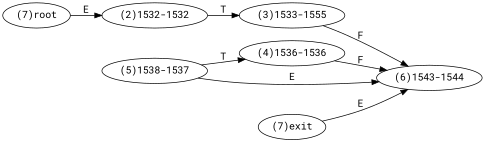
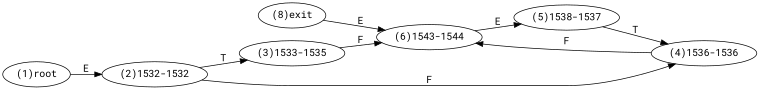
(37, 15) -> (37, 74)
(292, 15) -> (292, 53)
(285, 84) -> (495, 28)
none -> (436, 86)
(292, 127) -> (292, 15)
